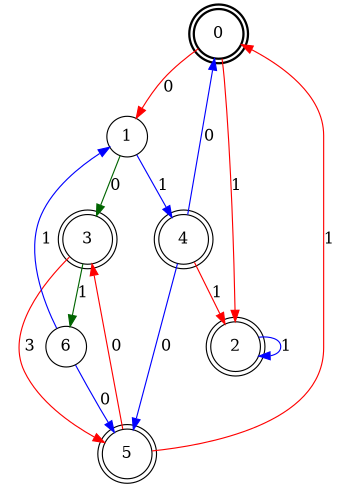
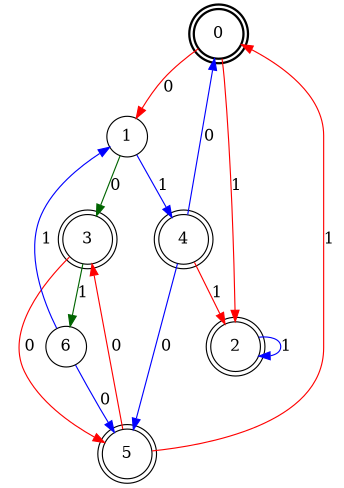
(30, 347) -> (30, 347)
